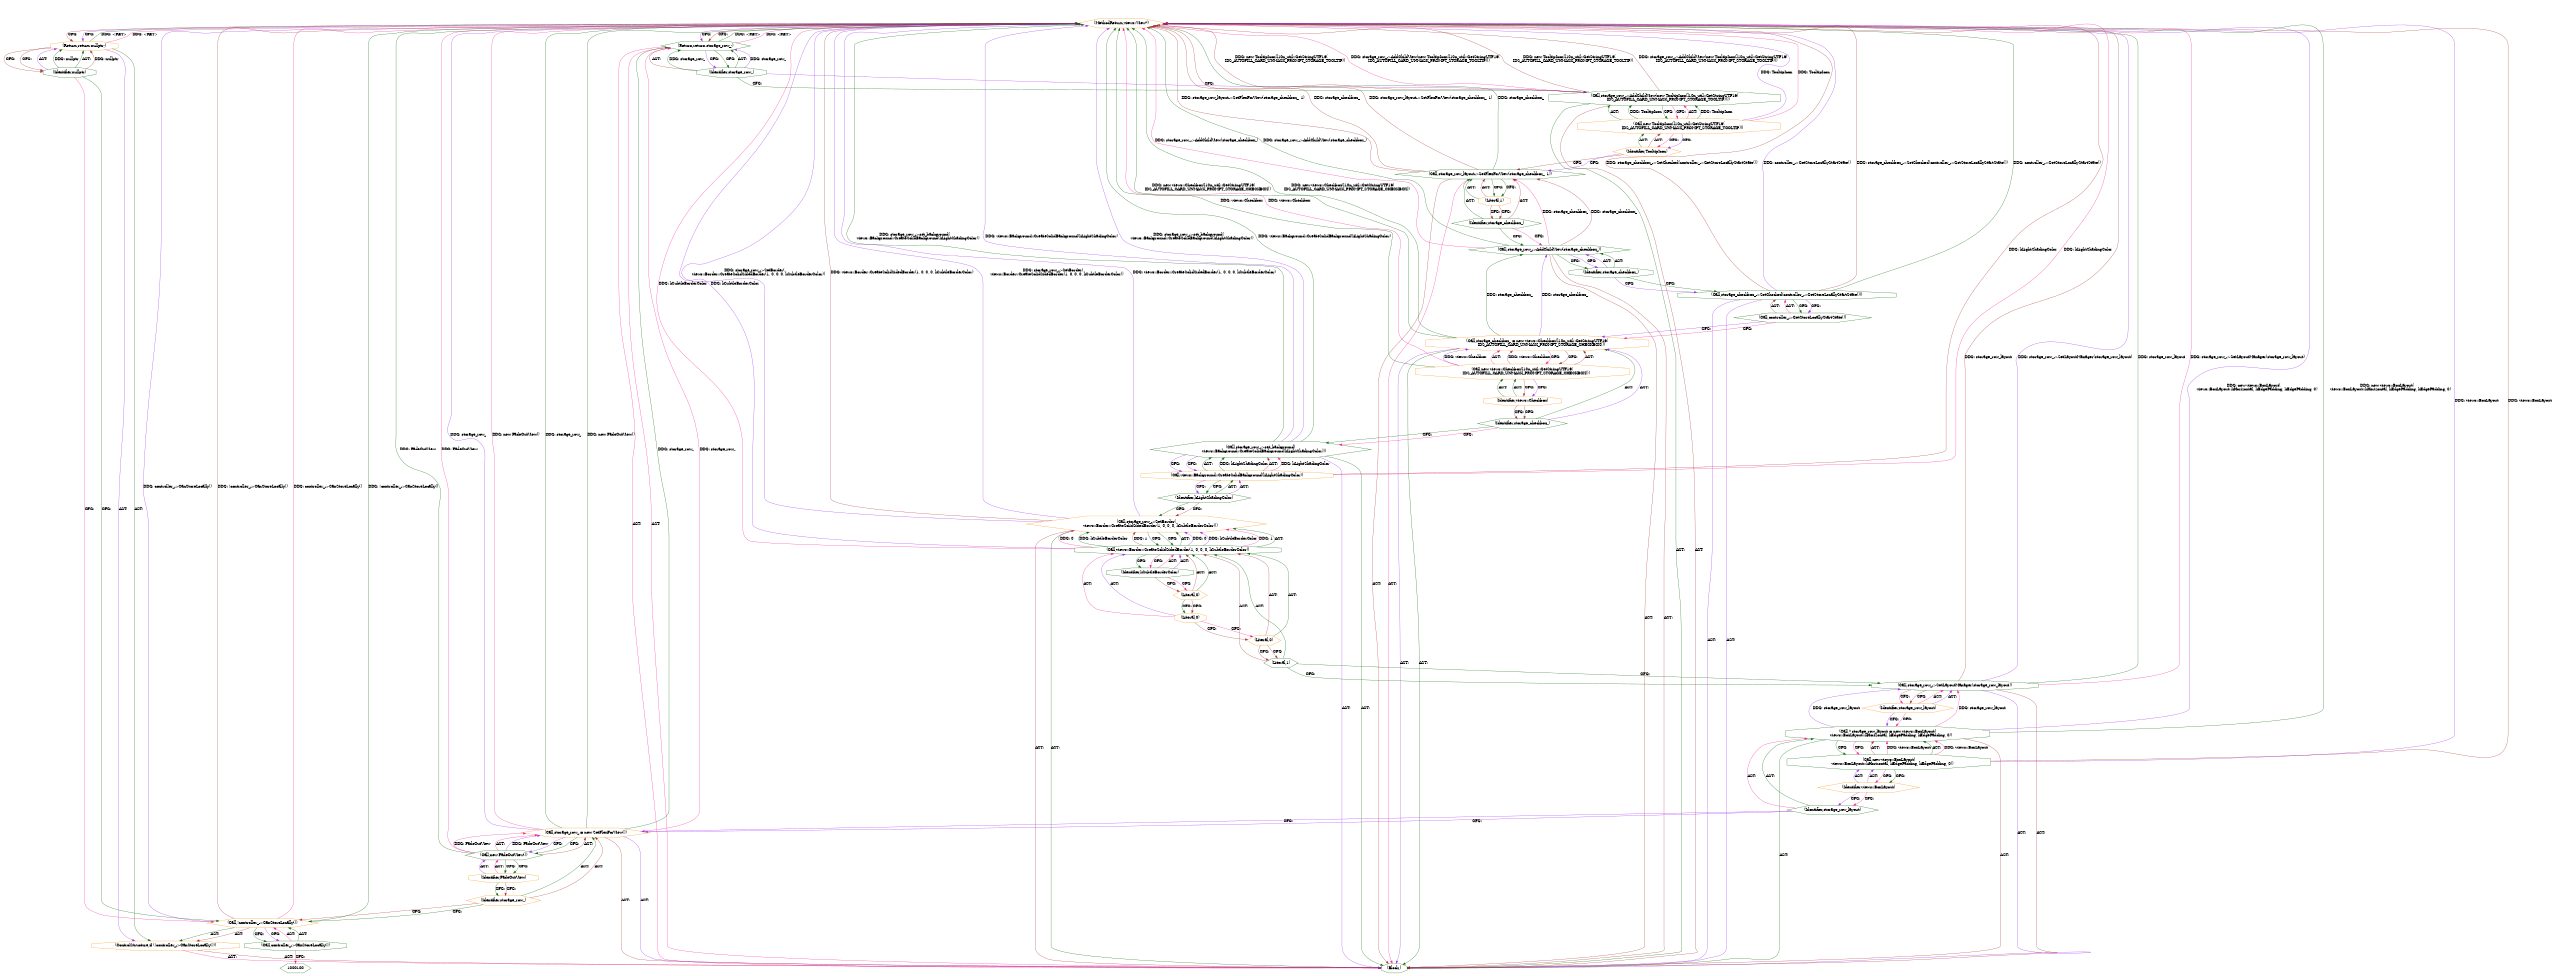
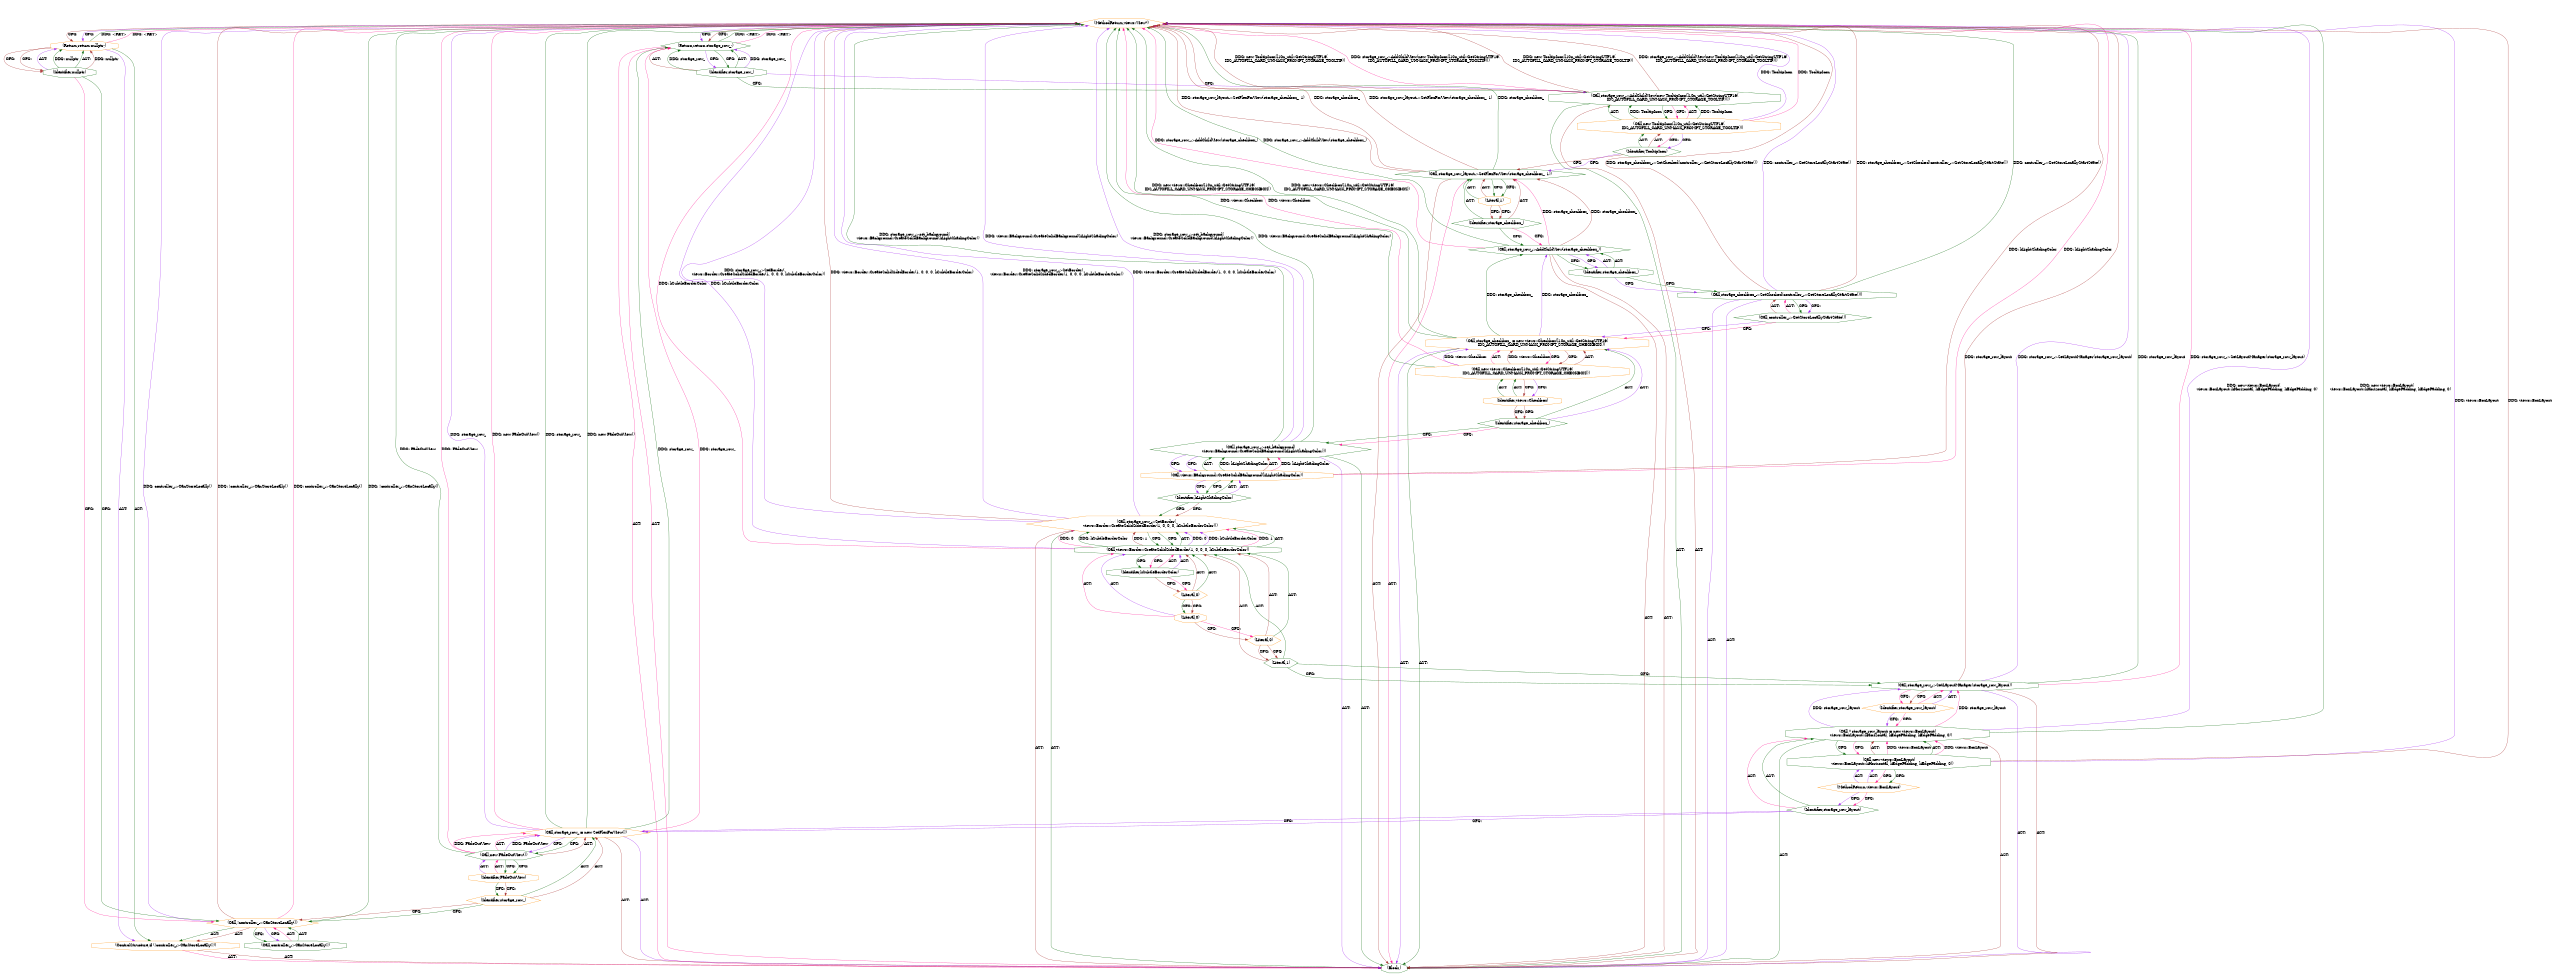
(1647, 152) -> (1647, 152)
(1869, 787) -> (1869, 787)
(296, 968) -> none
